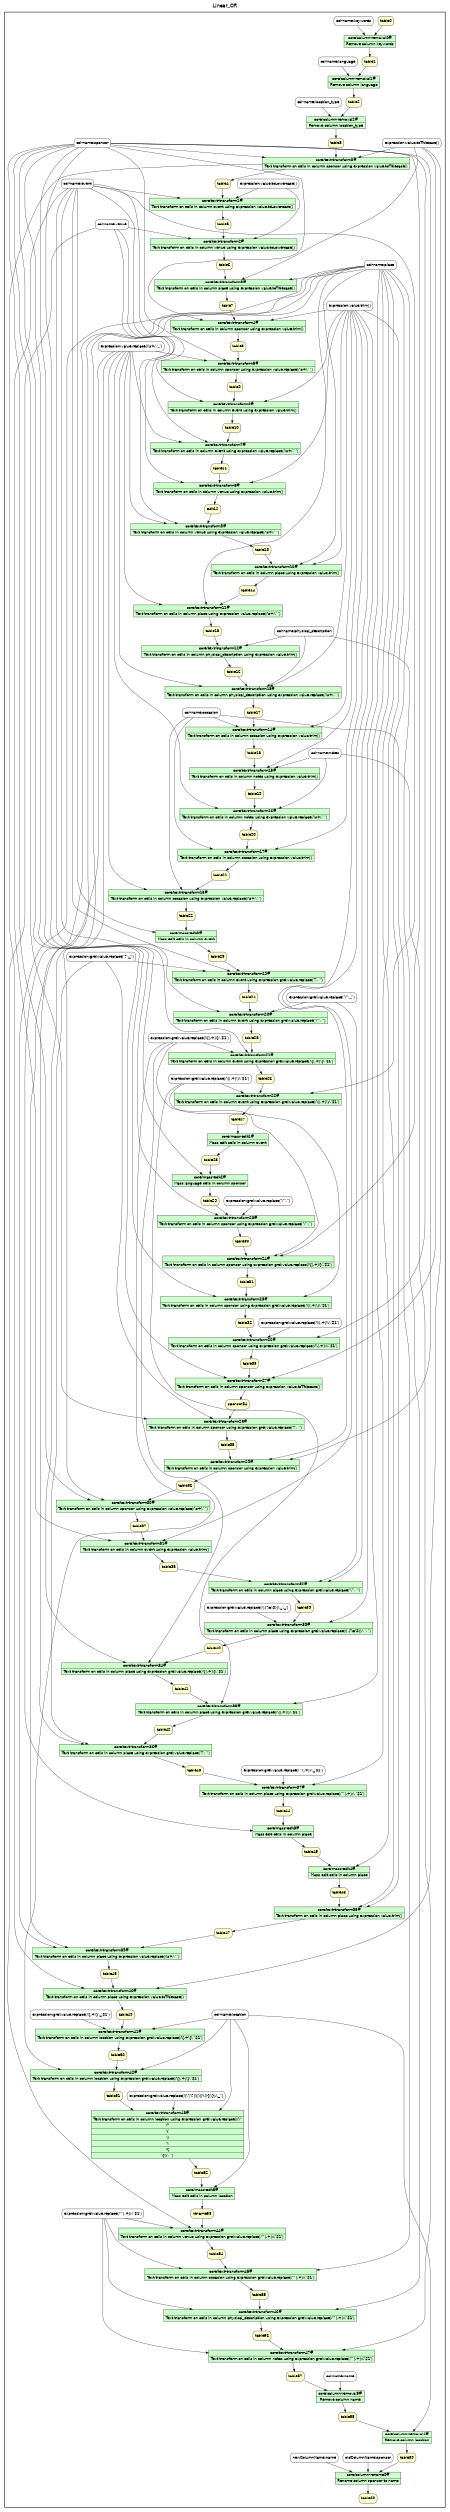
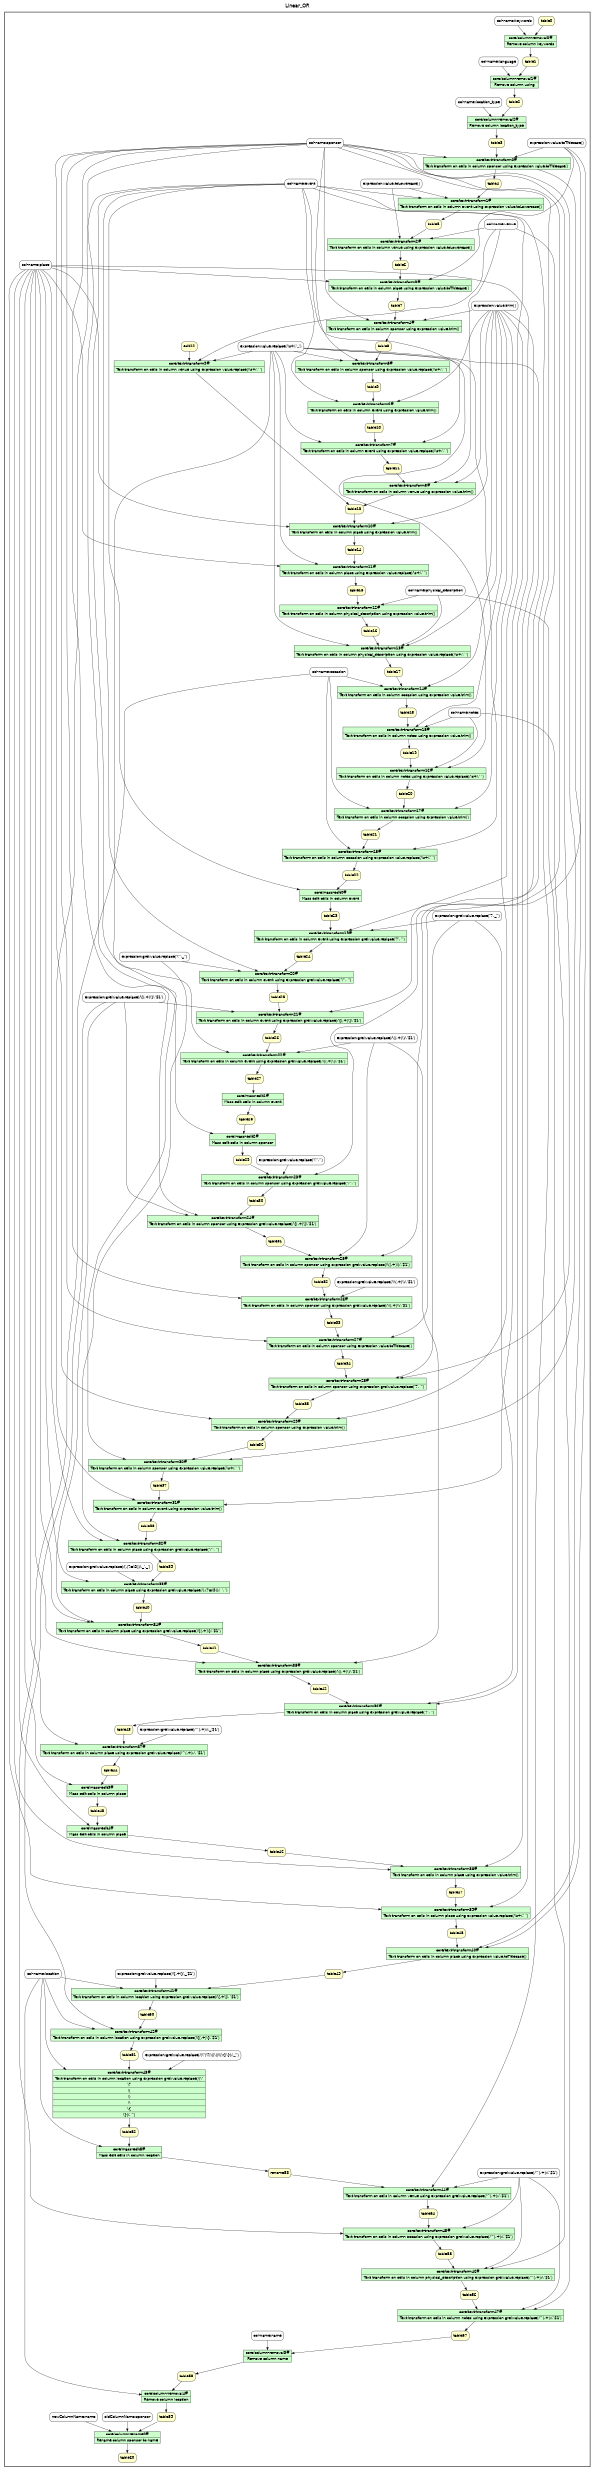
(354, 85) -> (514, 85)
(216, 498) -> (380, 500)
(210, 1183) -> (243, 1143)
(238, 1404) -> (344, 1364)
